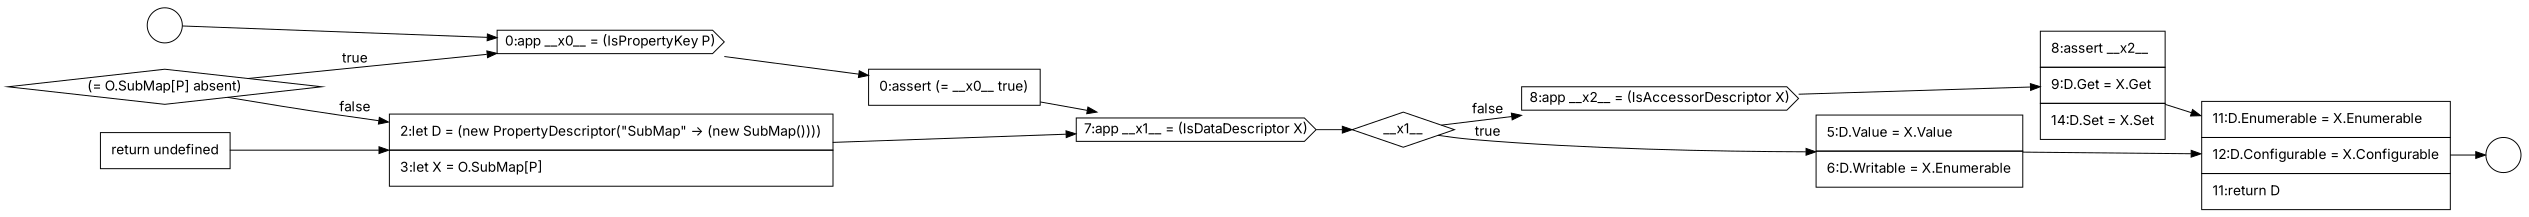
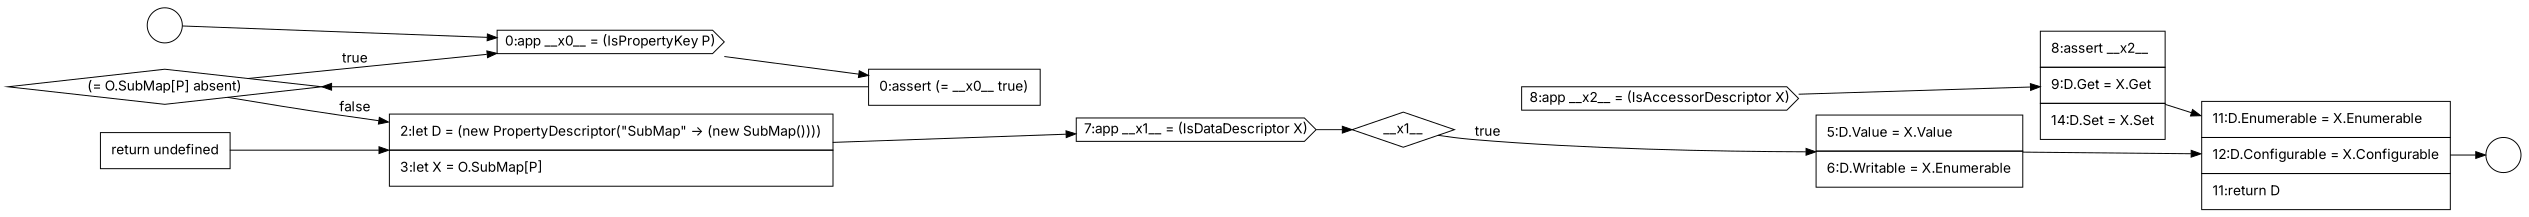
(1064, 106) -> (600, 87)
(1477, 121) -> none
